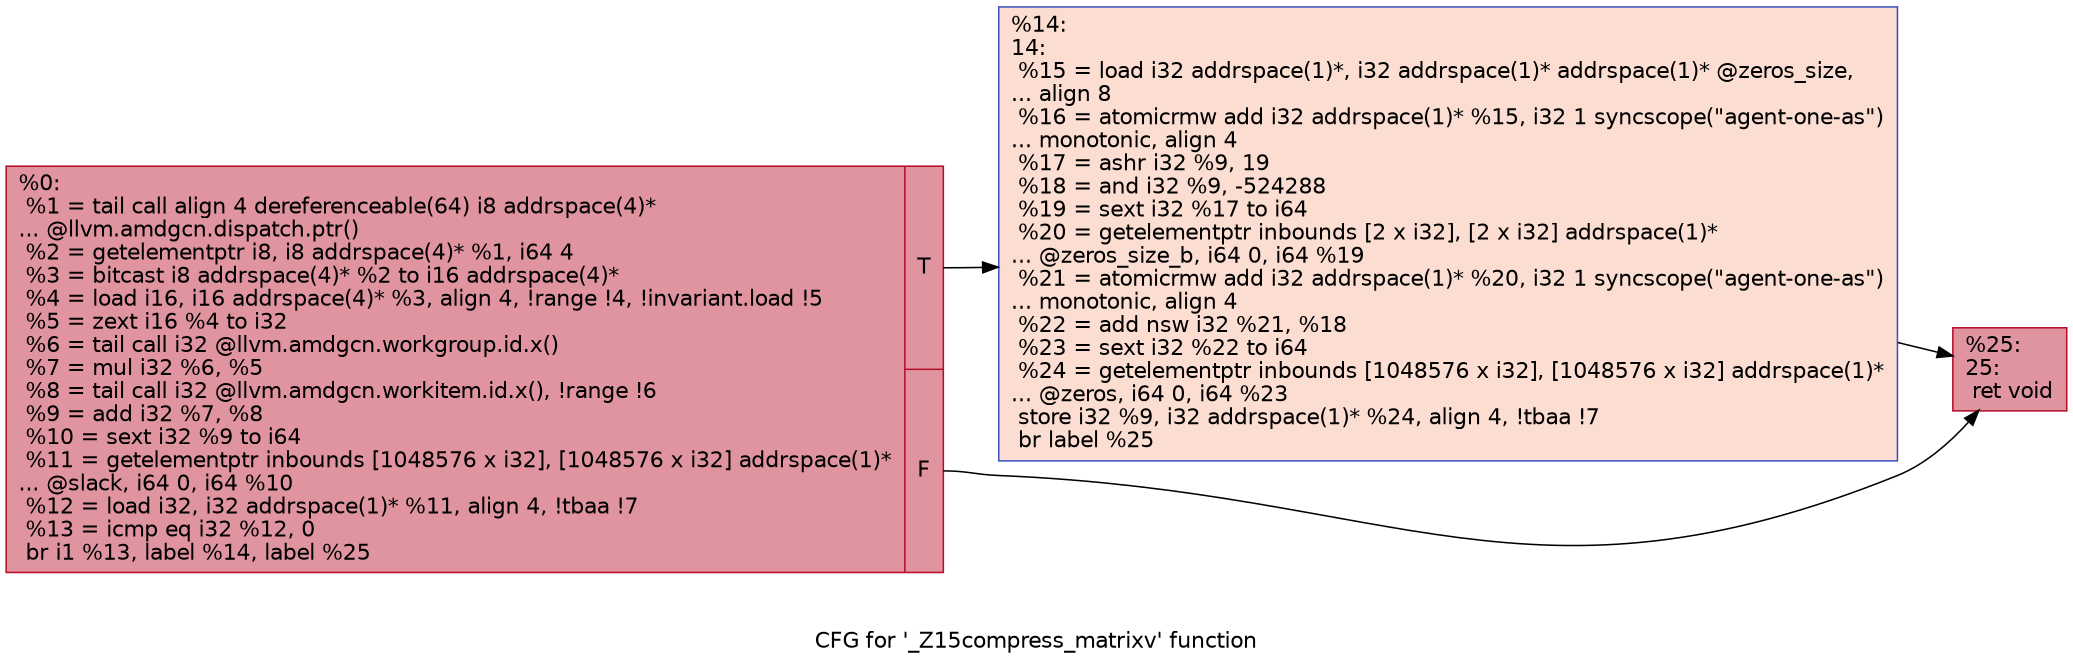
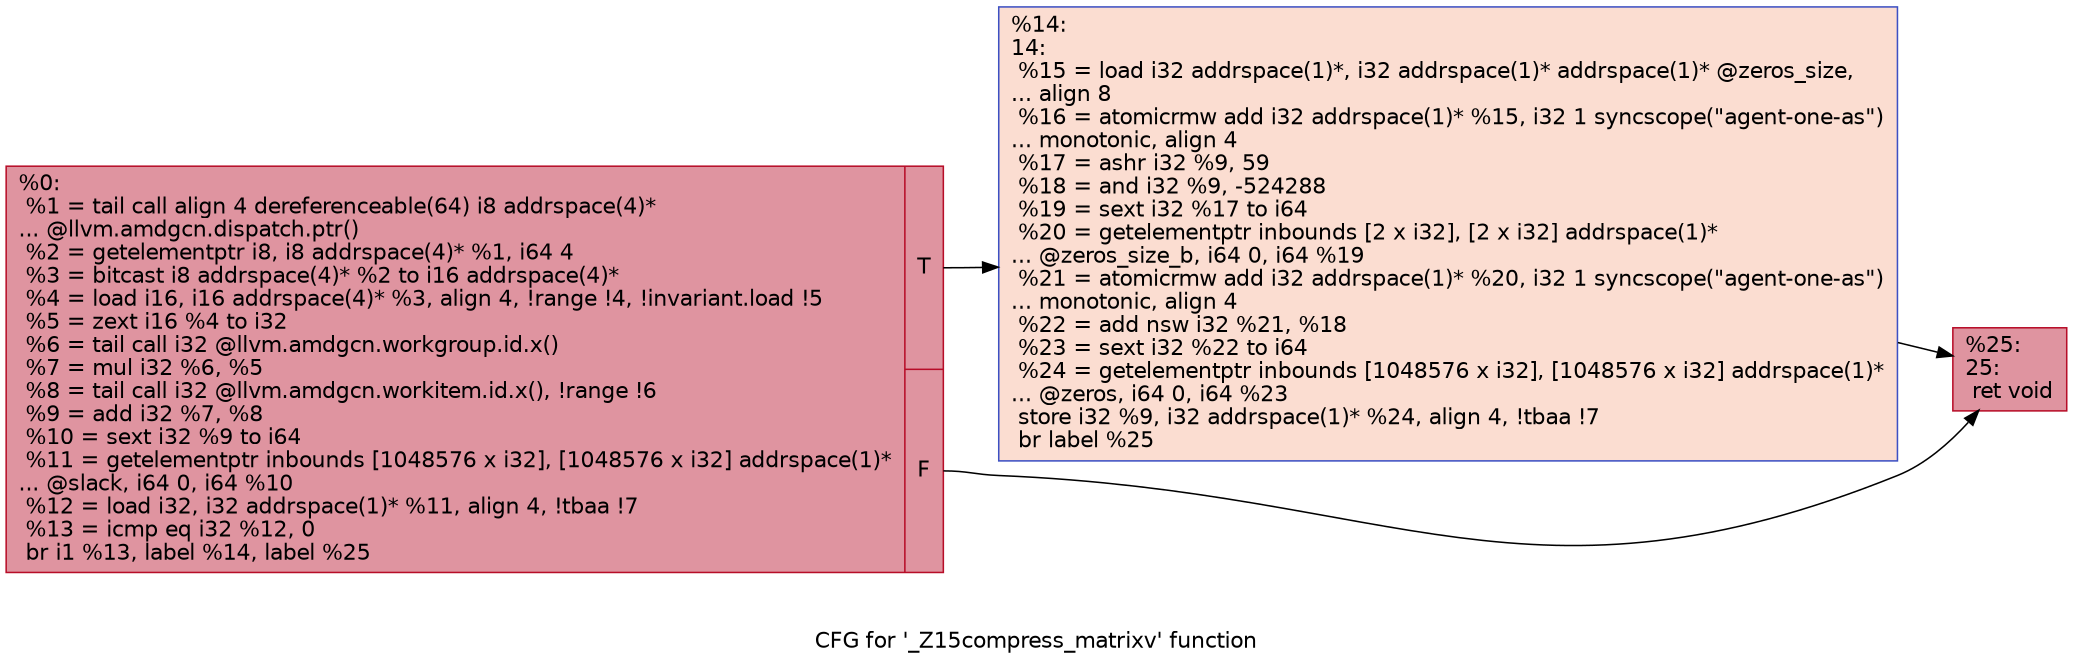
(1141, 164) -> (1141, 164)
